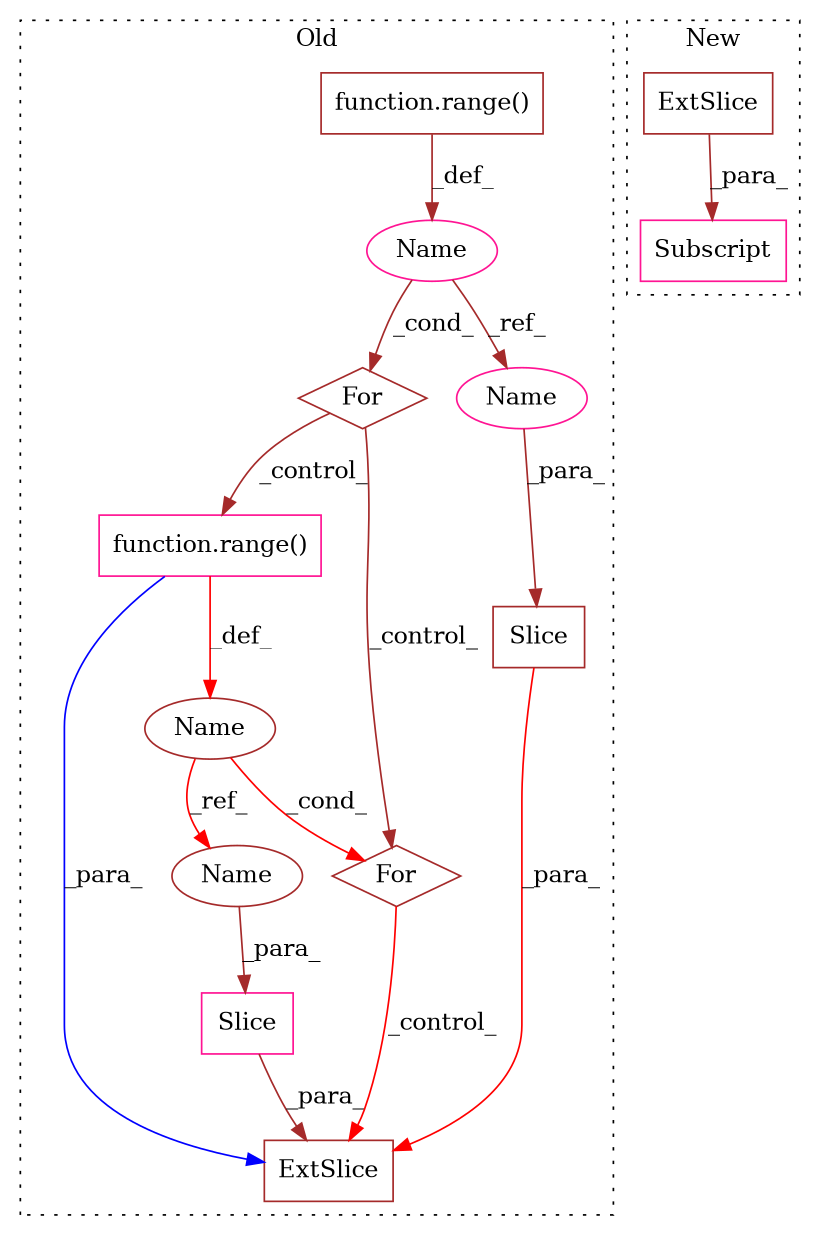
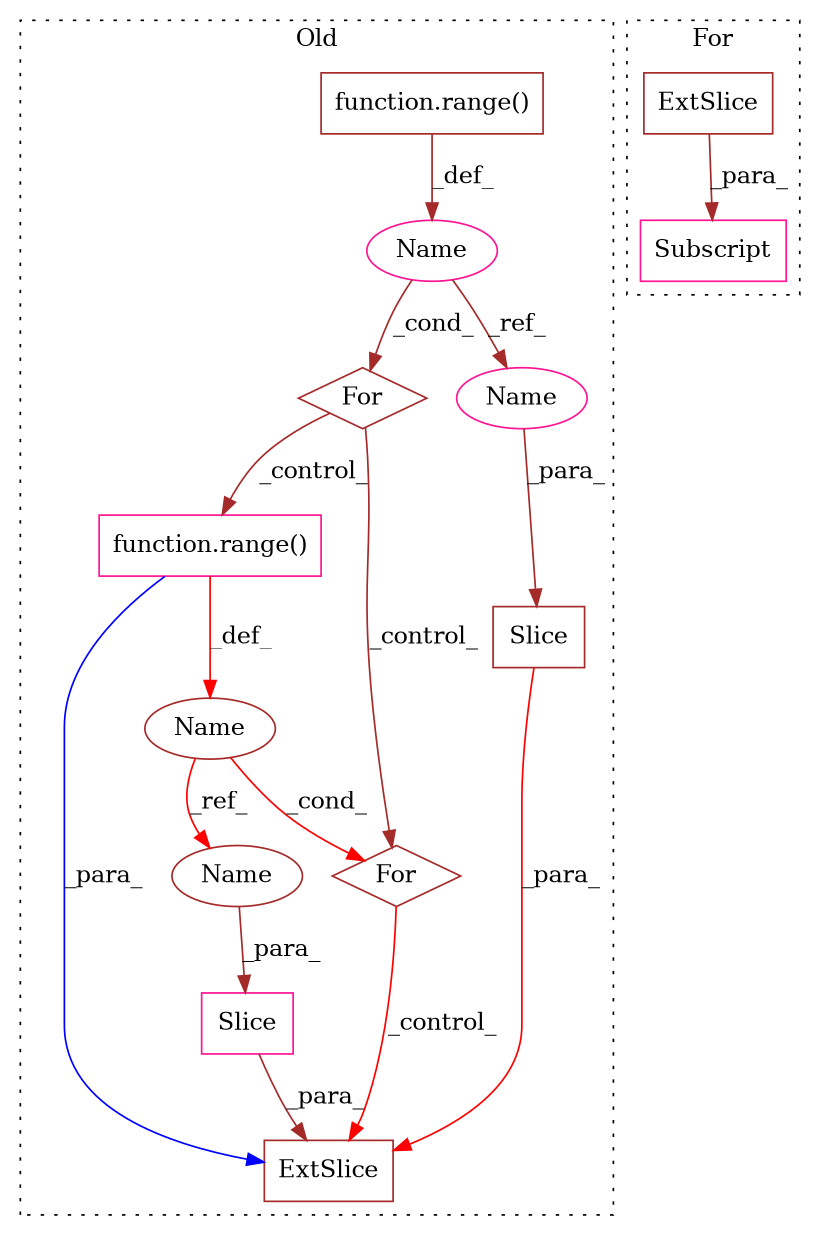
(713, 40) -> (713, 40)
